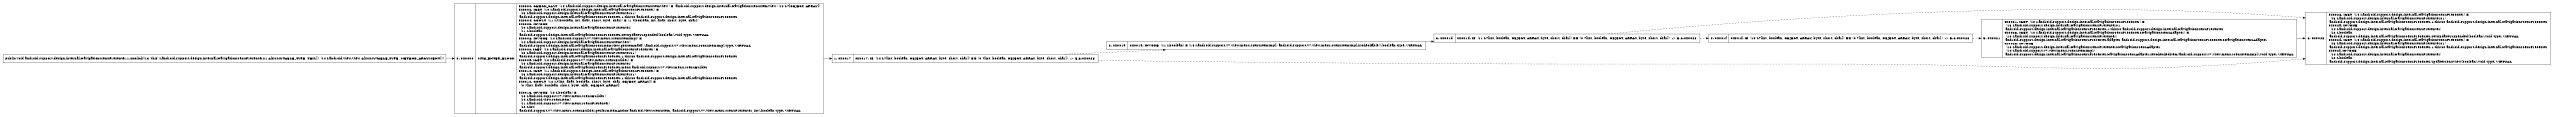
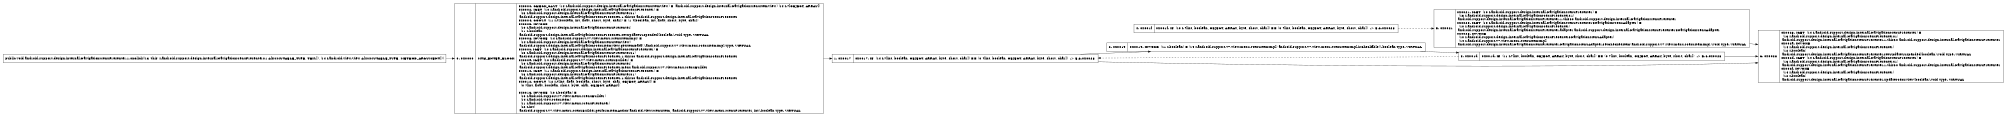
(1955, 12) -> (1740, 56)
(1703, 38) -> (1280, 57)
(1114, 52) -> (1114, 53)
(1701, 64) -> (1427, 66)
